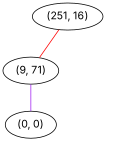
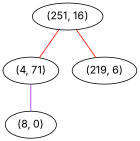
(31, 71) -> (31, 71)
none -> (104, 71)
(31, 125) -> (31, 125)
